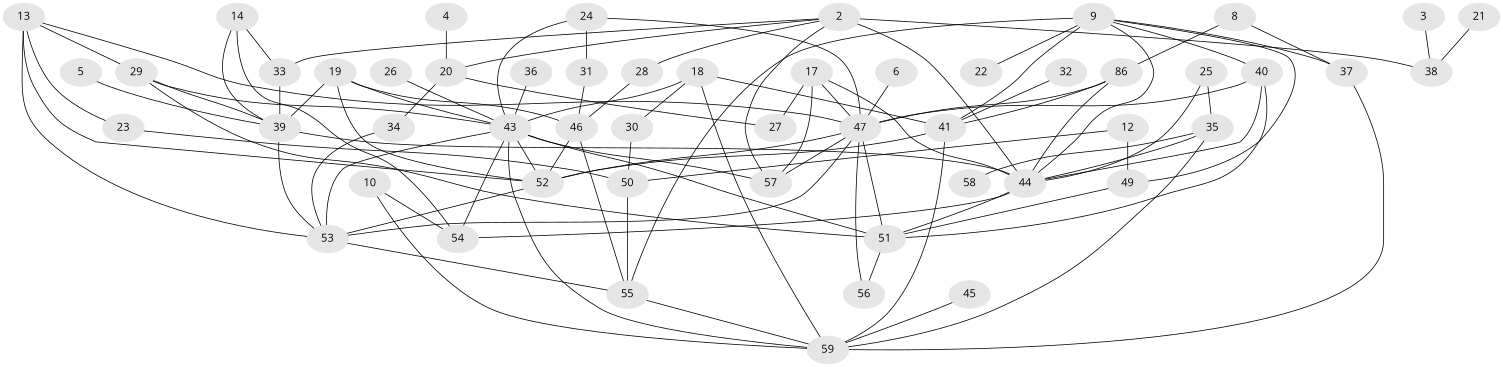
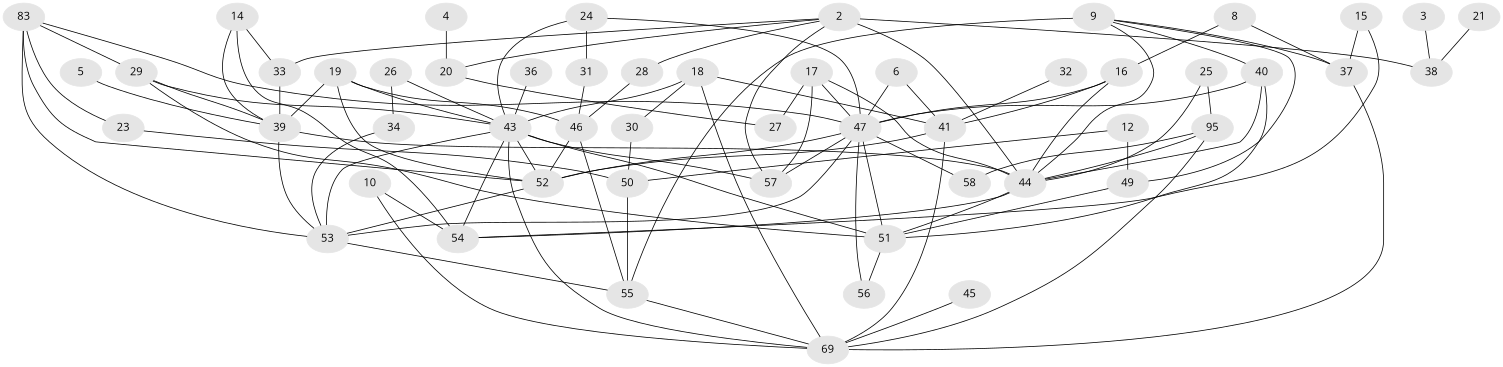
(24, 17) -> (24, 17)
none -> (1361, 17)
(981, 72) -> none
(1122, 72) -> (1122, 72)
(1022, 75) -> (921, 100)
(425, 95) -> (392, 100)
(1213, 128) -> (1213, 128)
none -> (898, 147)
(828, 350) -> (828, 350)
